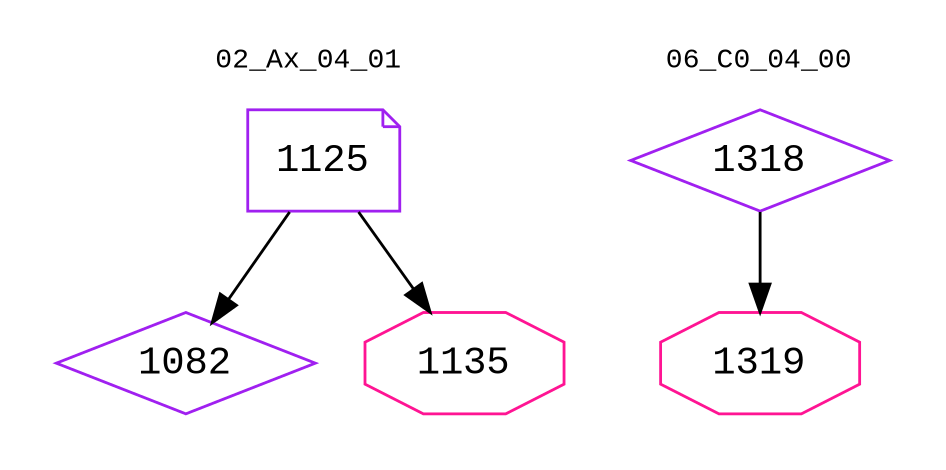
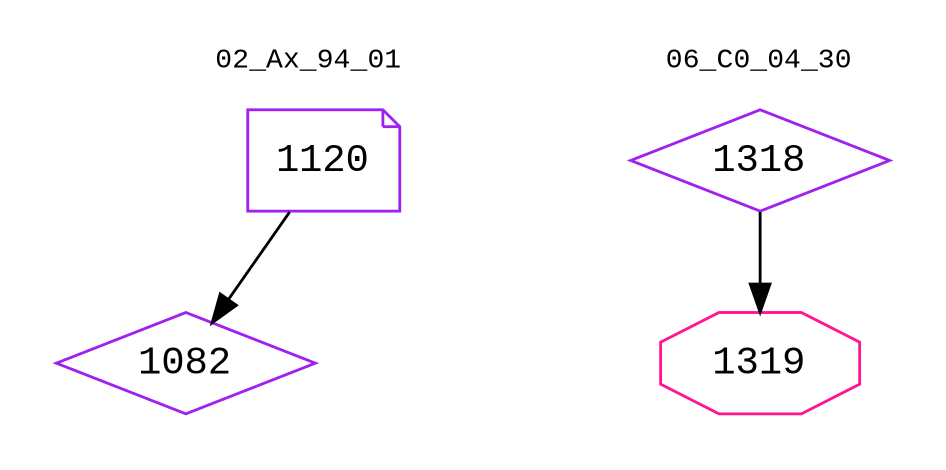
(310, 61) -> (310, 61)
(760, 61) -> (760, 61)
(324, 160) -> (324, 160)
(465, 363) -> none
